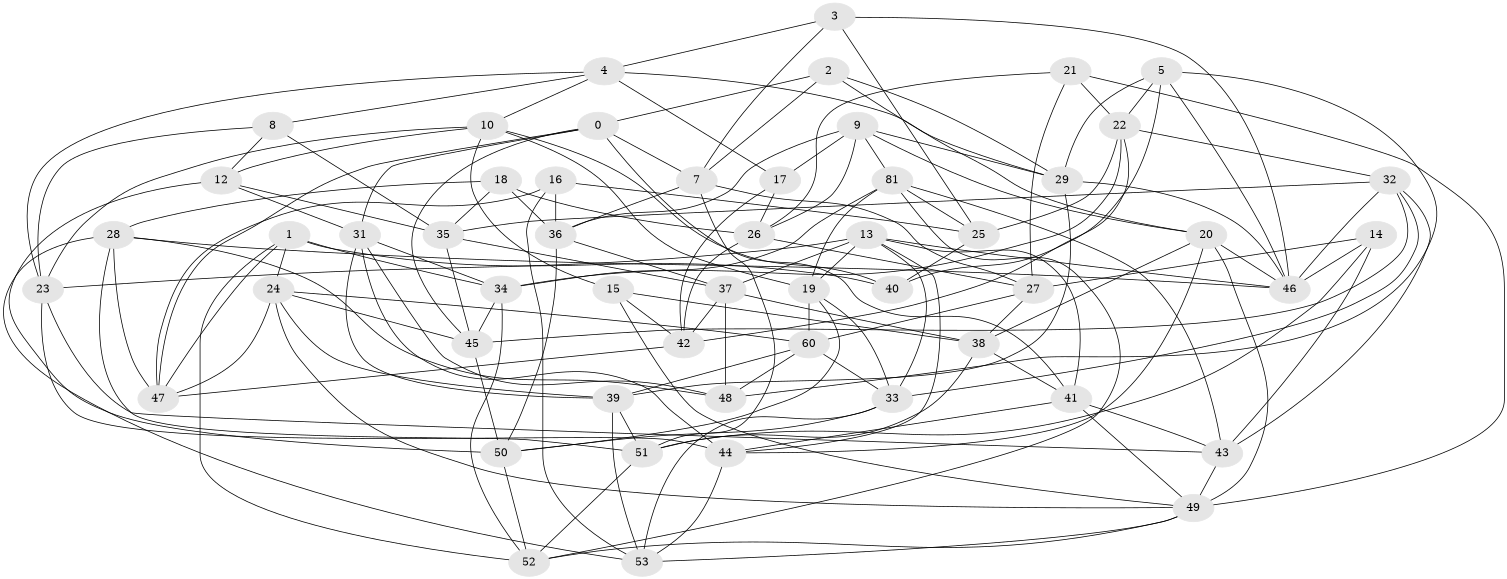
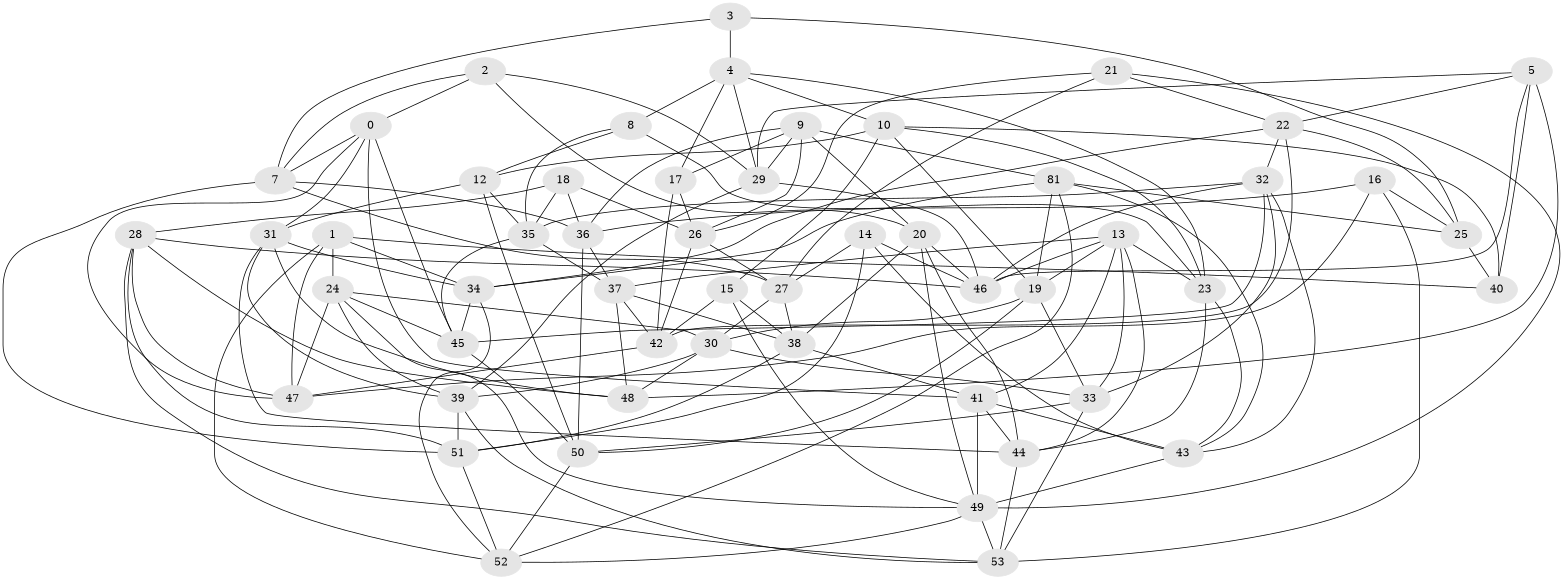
(1146, 41) -> none
(809, 344) -> (711, 344)
